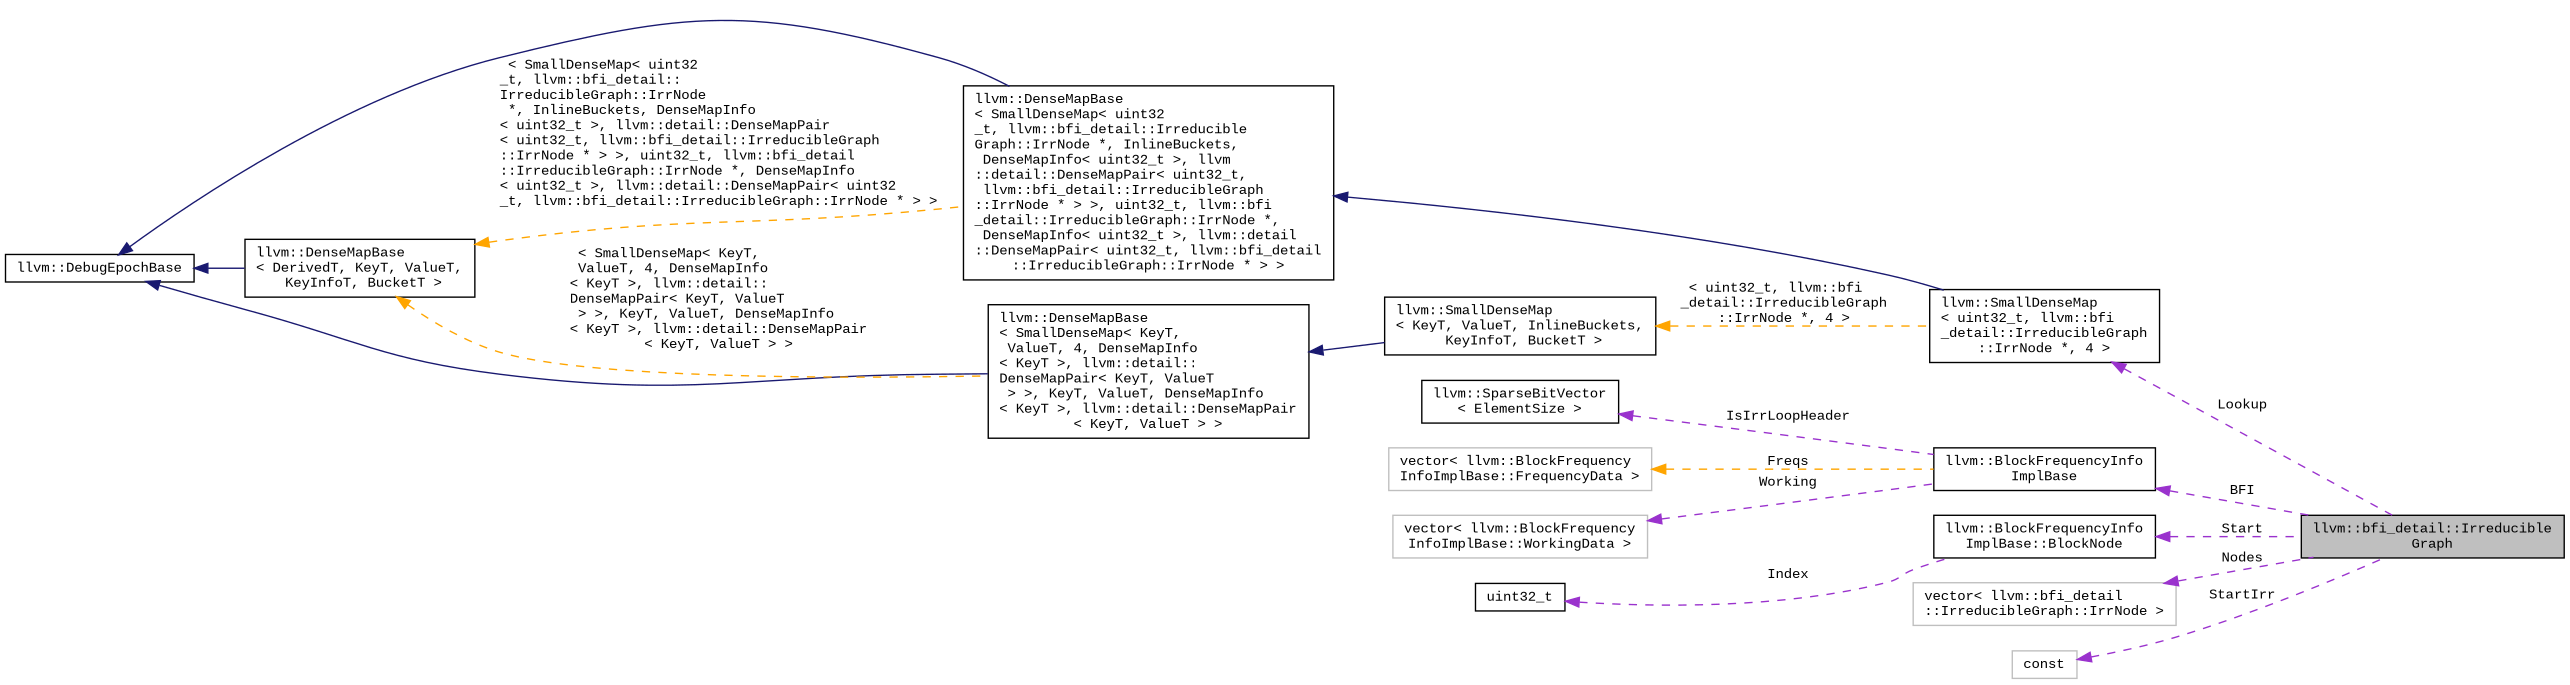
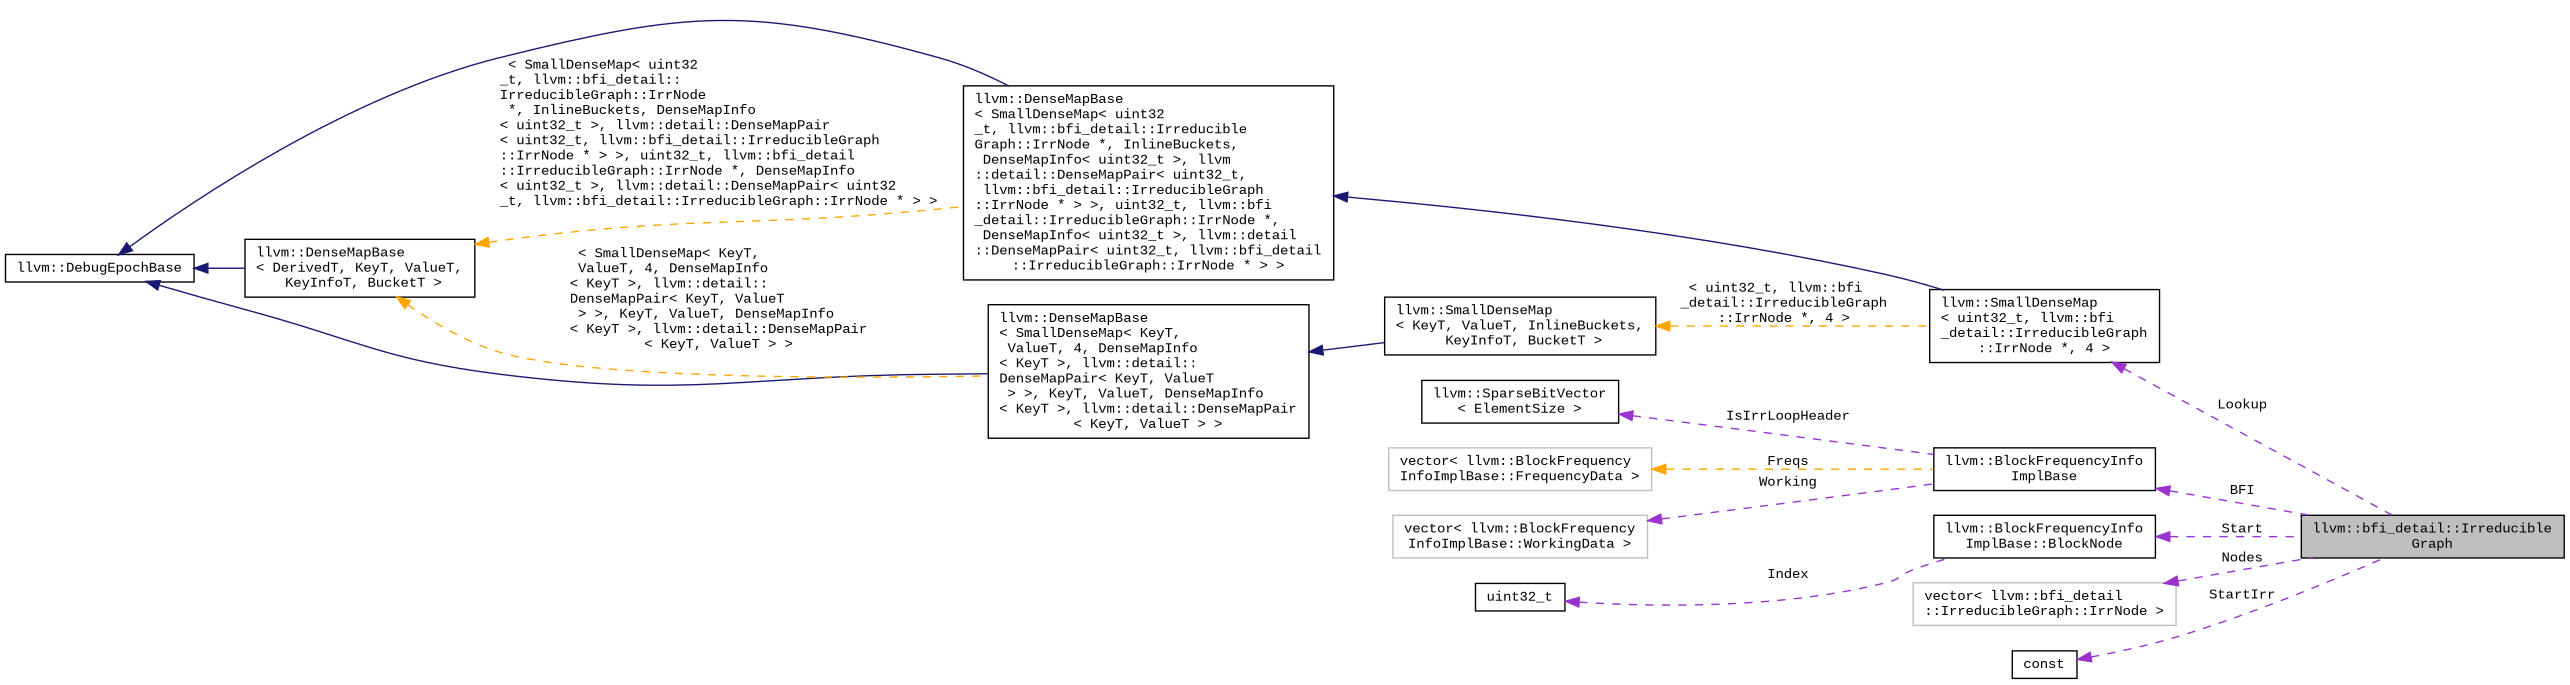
(2045, 665) -> (2045, 665)
